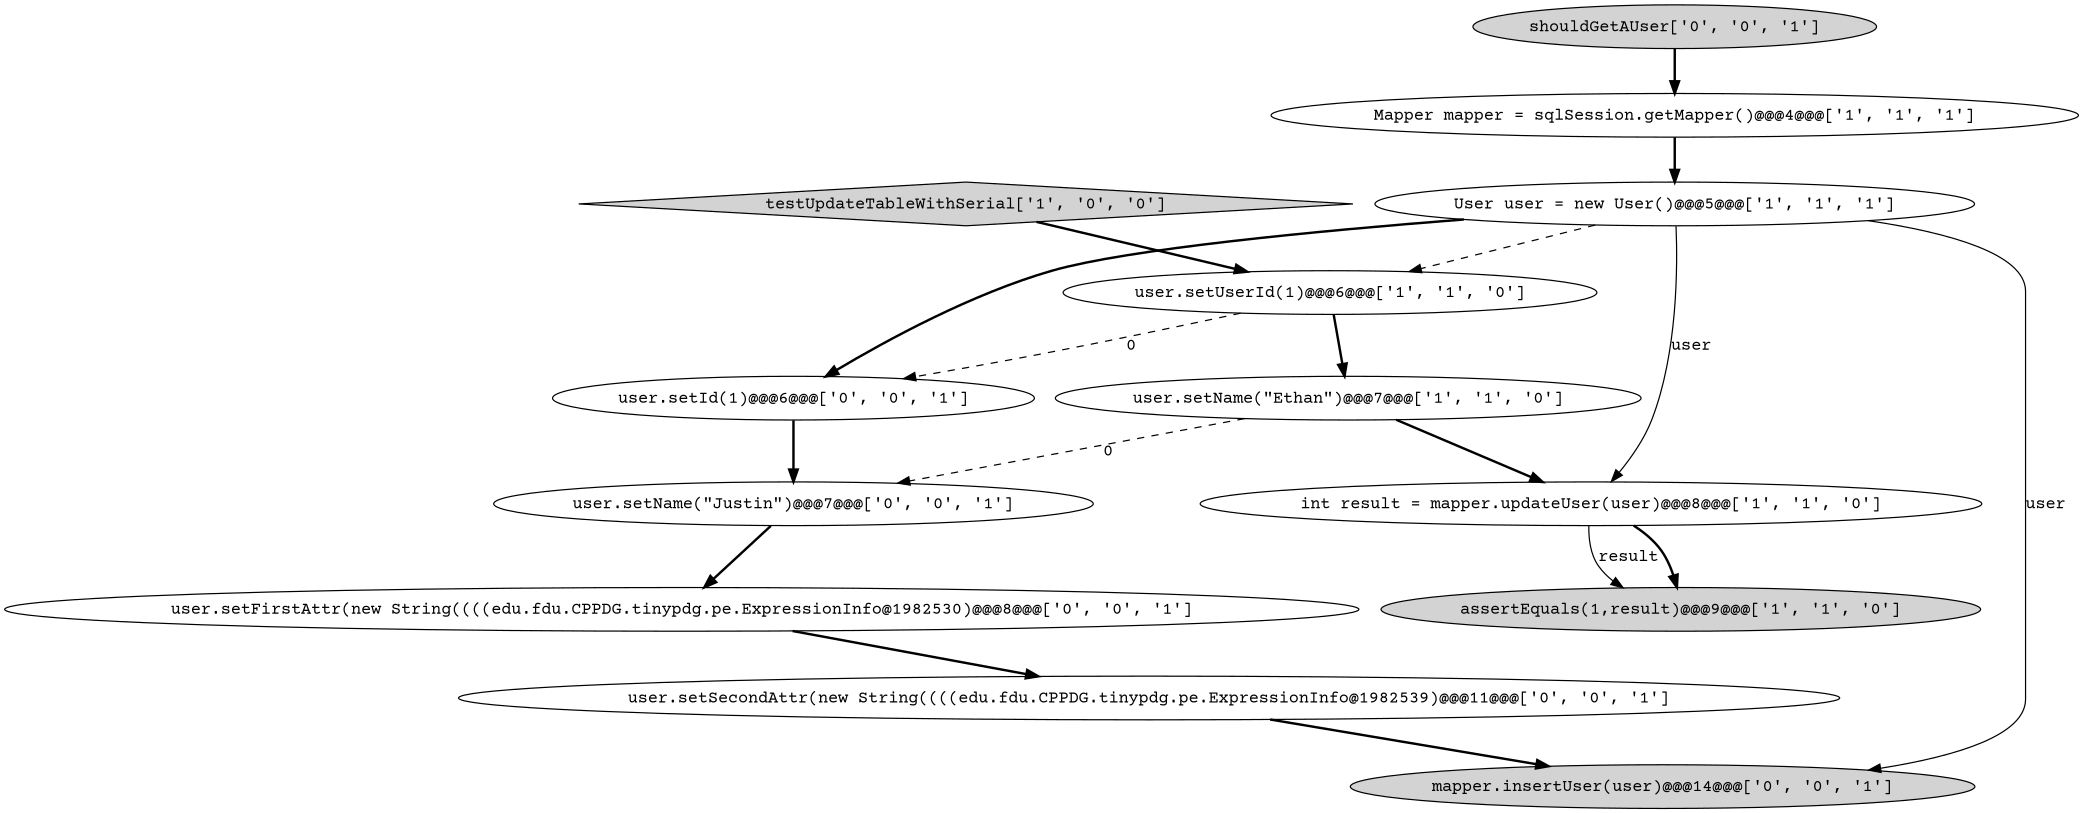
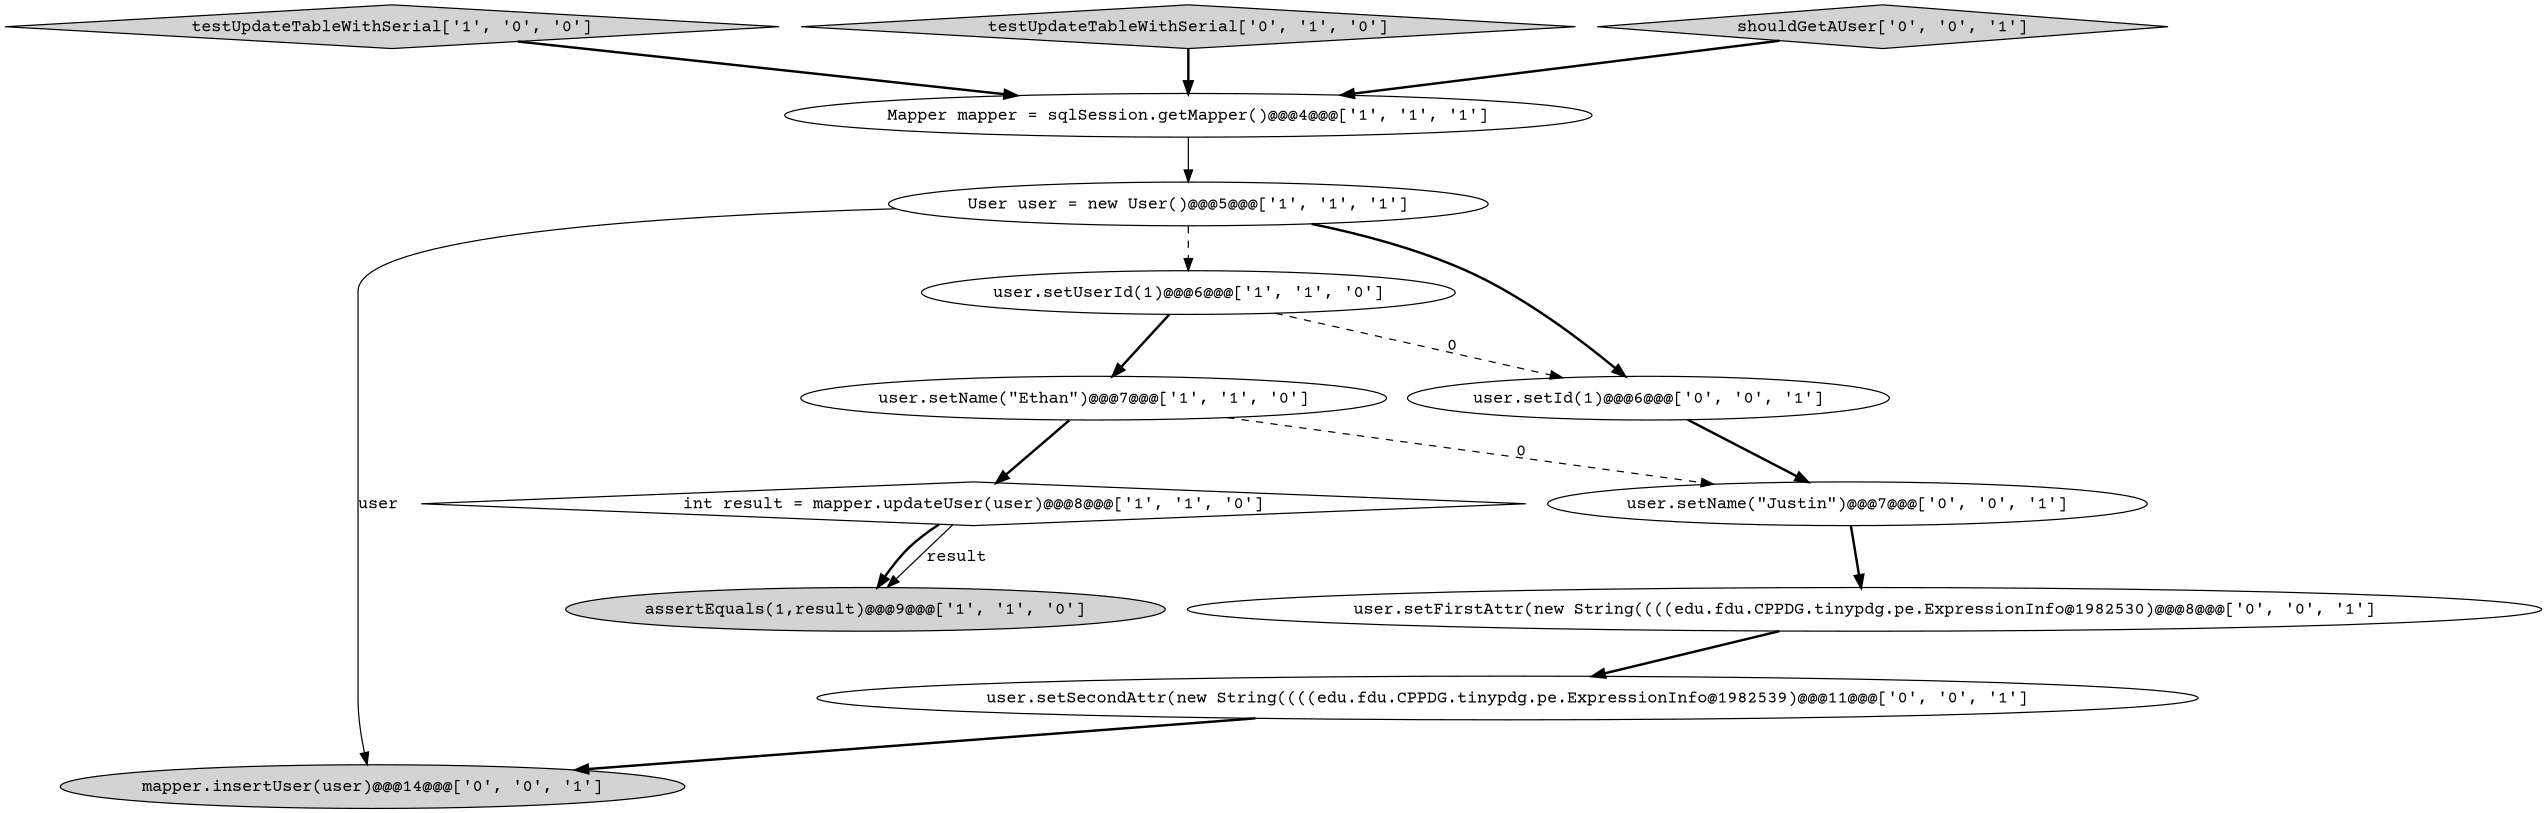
none -> (1188, 27)
(1675, 27) -> (1883, 27)
(1675, 154) -> (1188, 154)
(1136, 245) -> (761, 68)
(1669, 355) -> none
(1591, 504) -> (973, 504)
